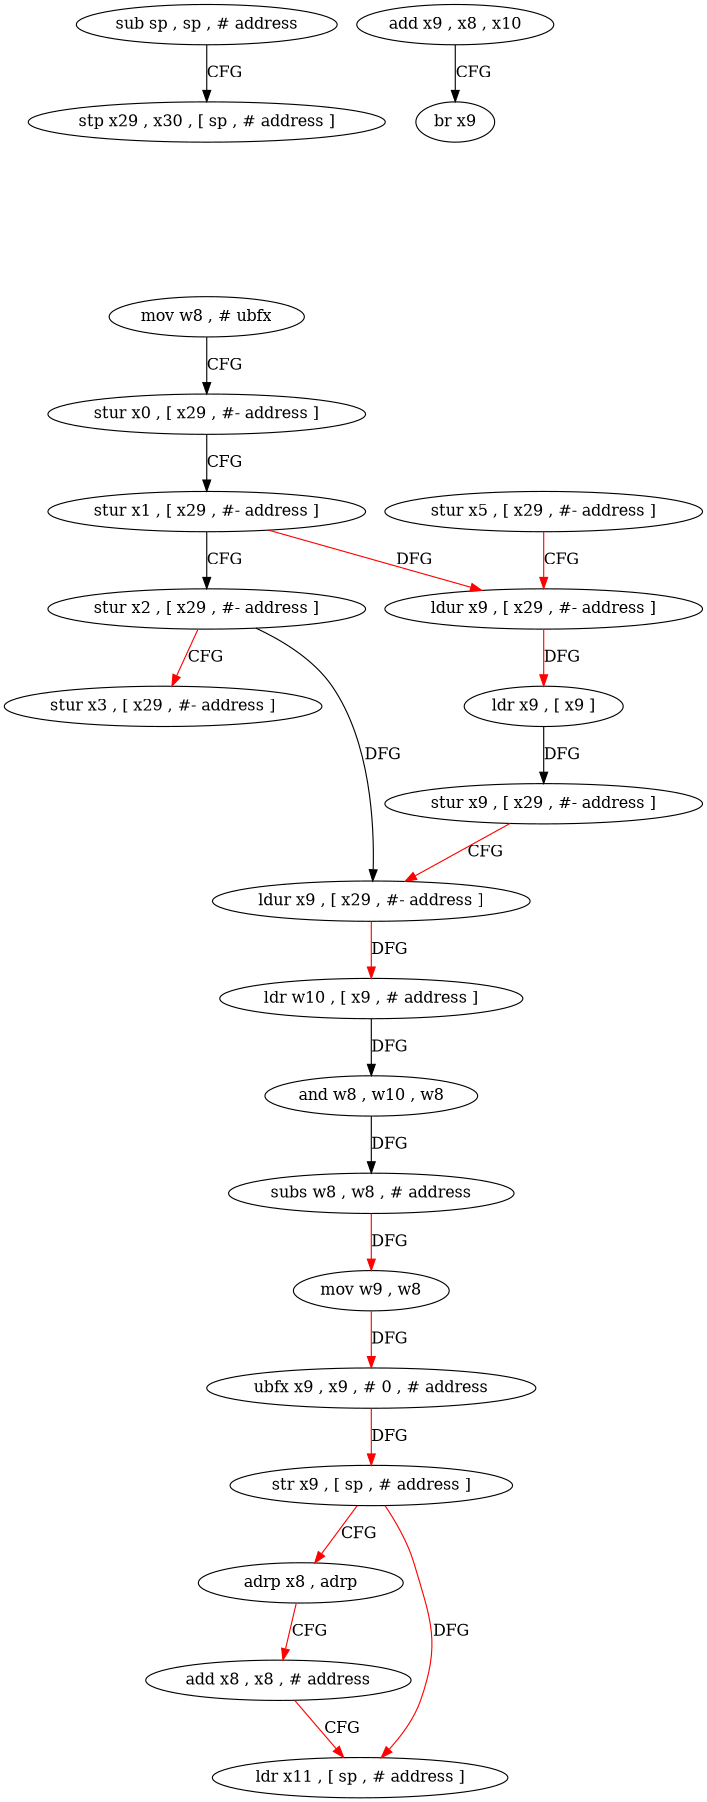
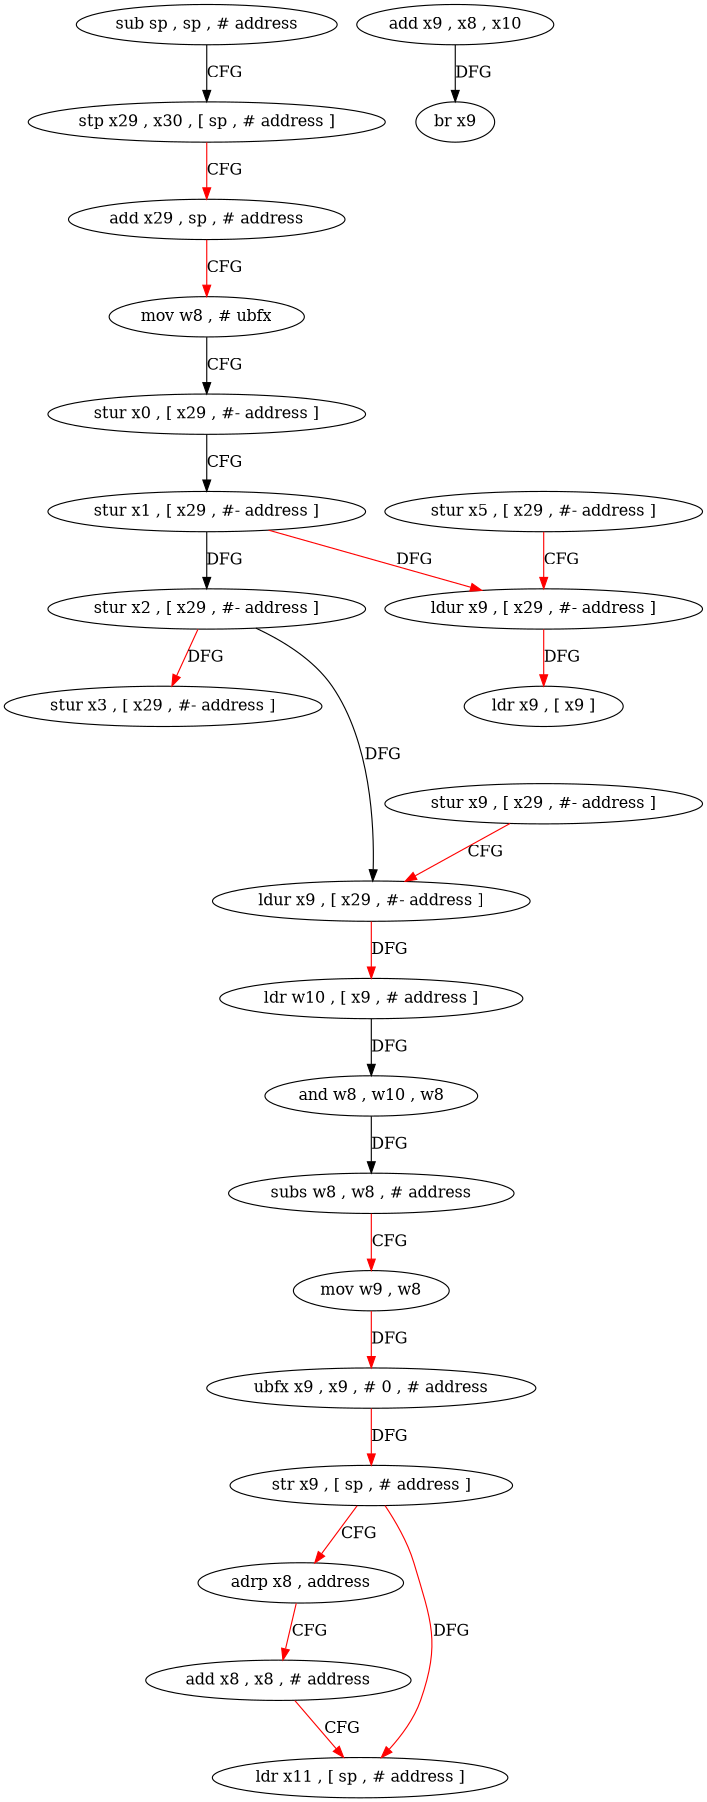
(474, 73) -> (474, 73)
none -> (207, 219)
(225, 560) -> (225, 560)
(206, 658) -> (206, 658)
(544, 749) -> none
(390, 1242) -> (390, 1242)
(301, 1583) -> (301, 1583)
